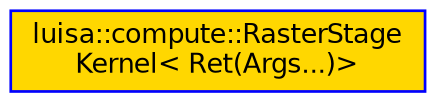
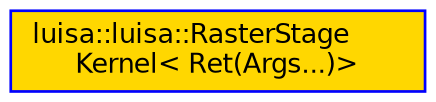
(218, 51) -> (218, 51)
